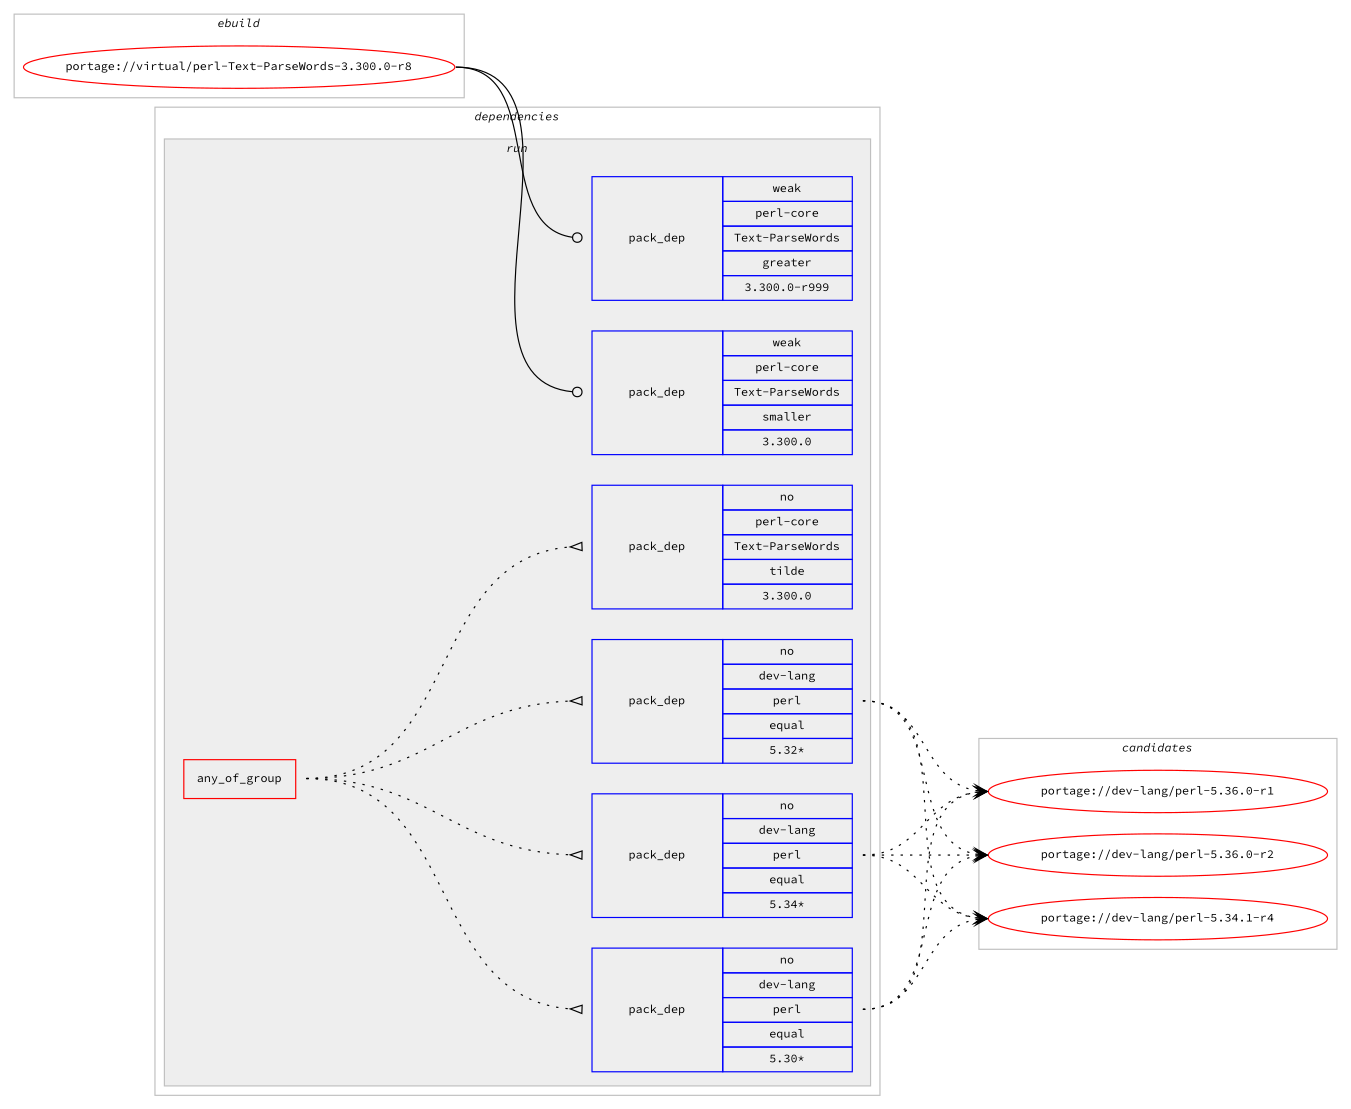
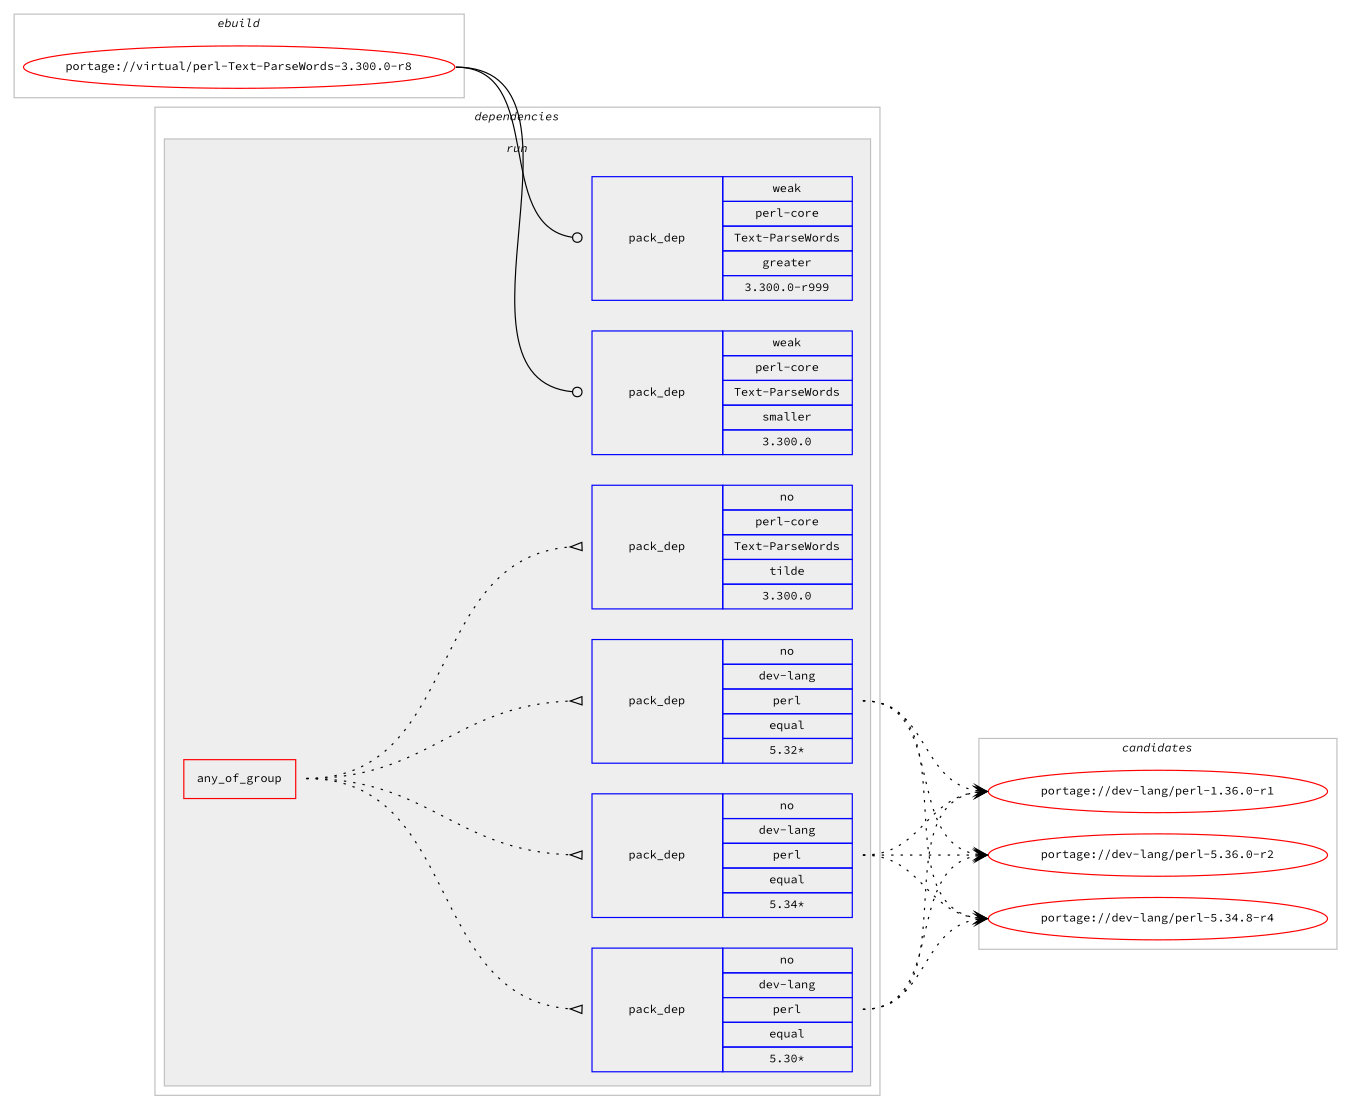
(1158, 791) -> (1158, 791)
(1158, 919) -> (1158, 919)
